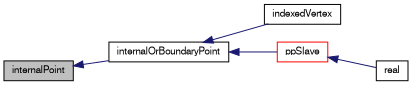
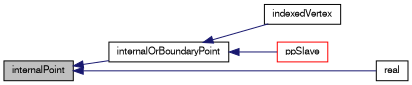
(357, 63) -> (230, 71)
